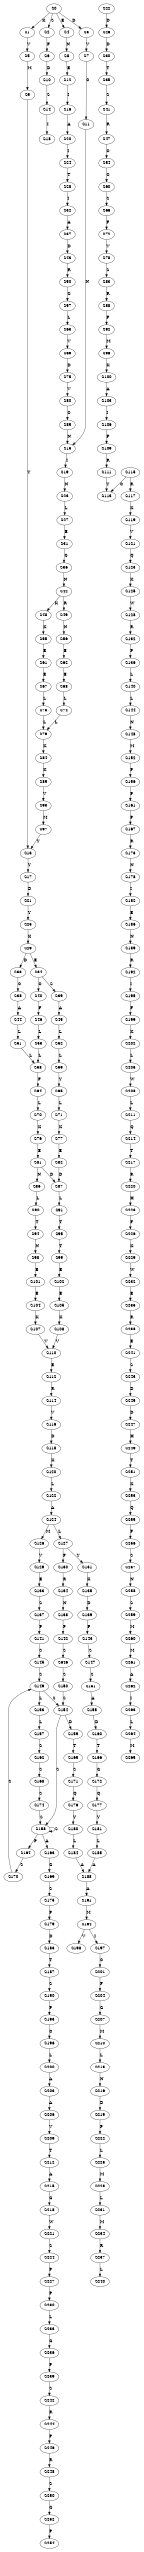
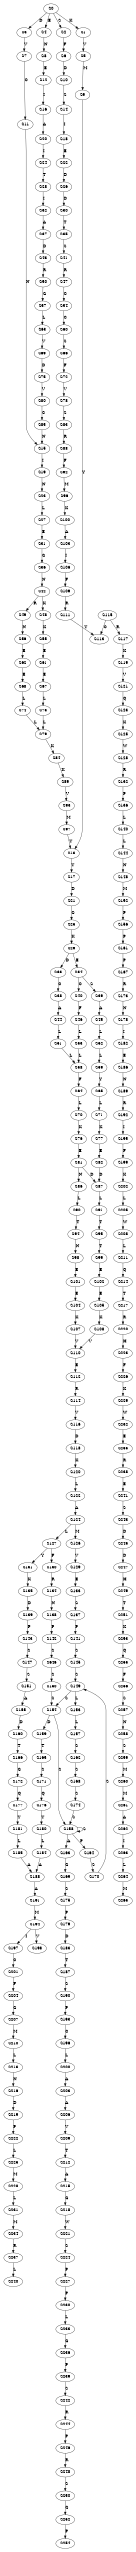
none -> (64, 150)
(29, 913) -> (73, 913)
